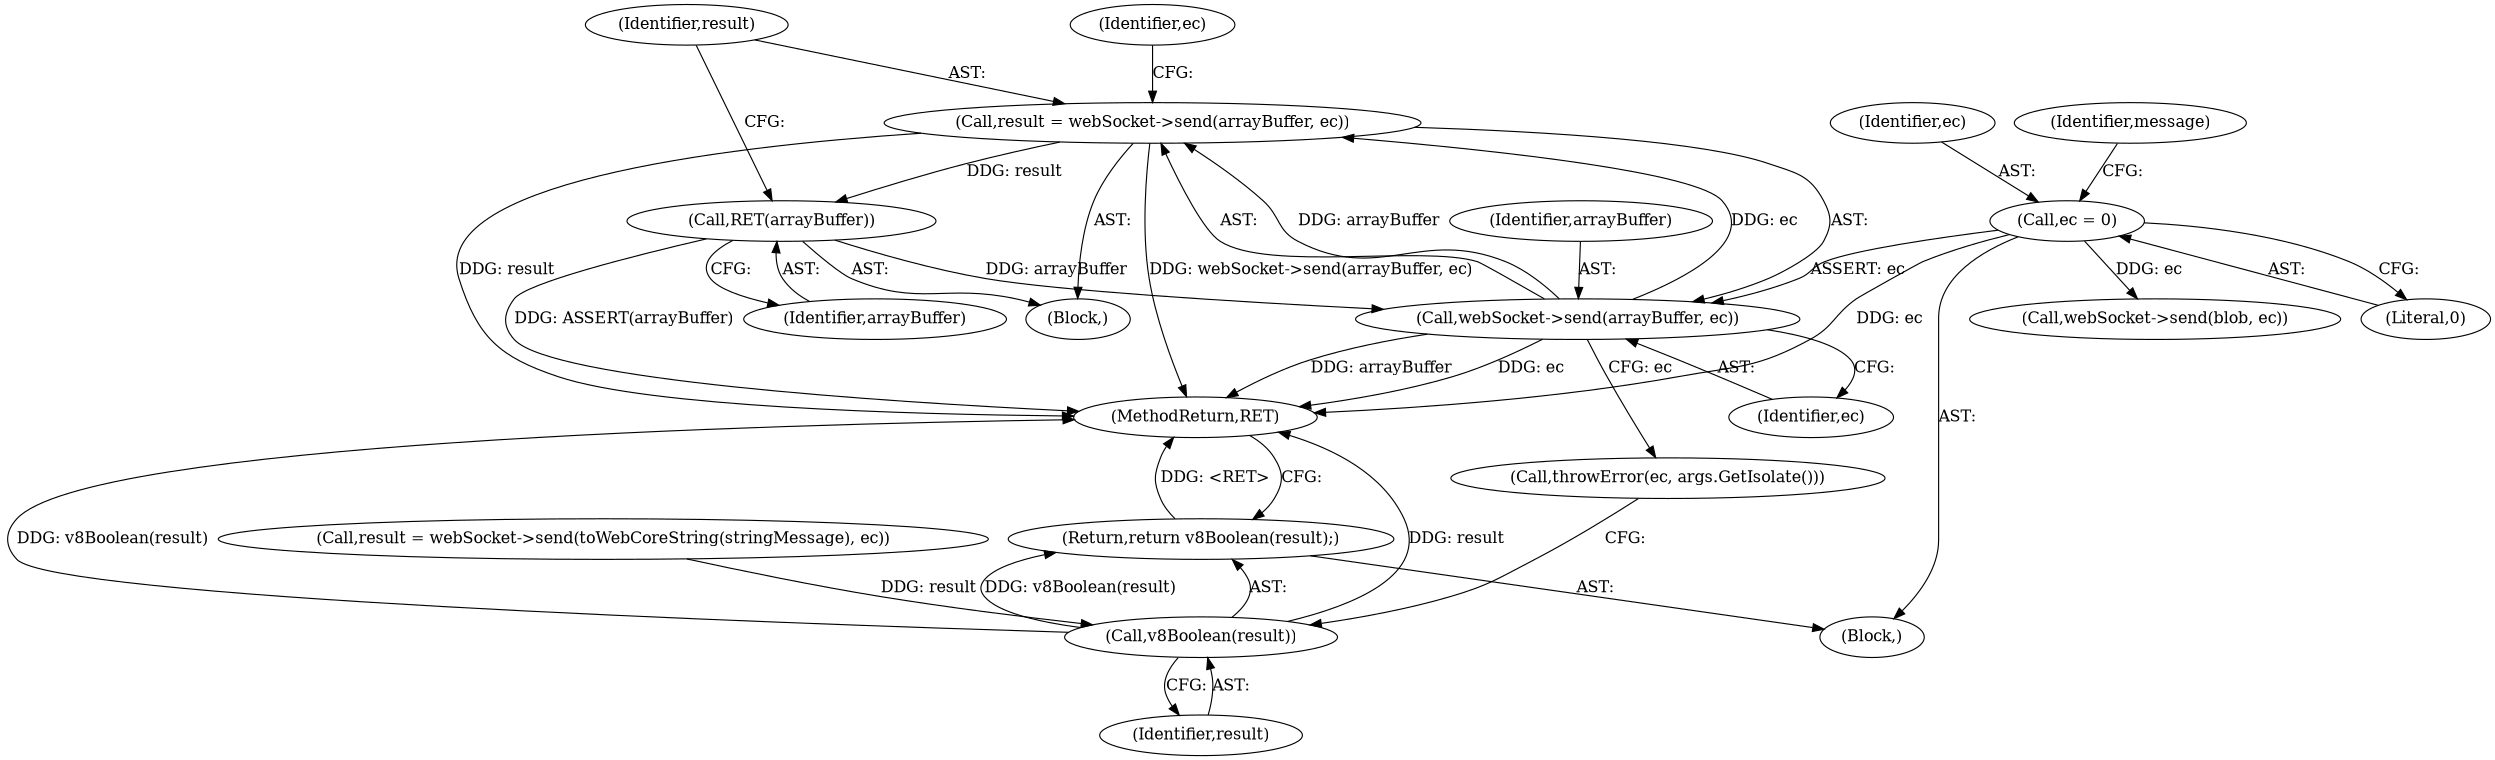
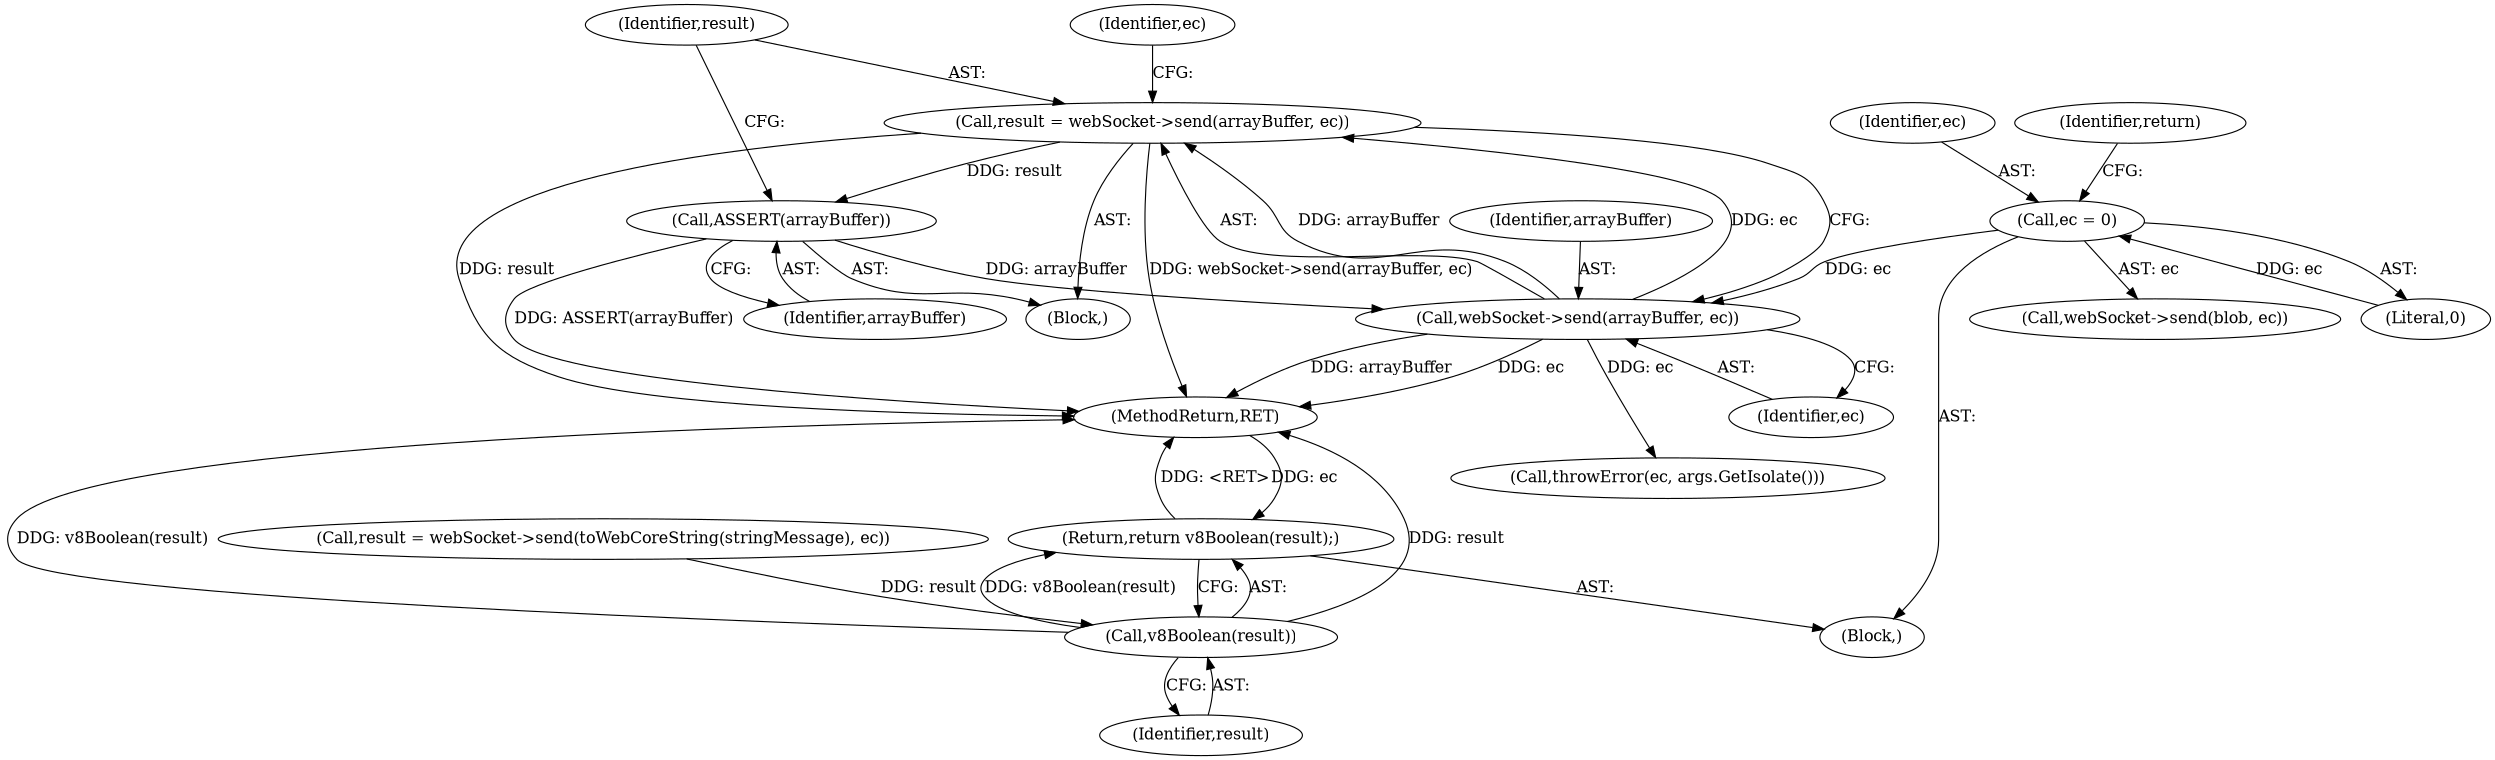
(2130, 123) -> (2130, 123)
(781, 221) -> (781, 221)
(1852, 221) -> (1852, 221)
(1858, 270) -> (1858, 270)
(2149, 270) -> (2149, 270)
(2289, 270) -> (2289, 270)
(2402, 270) -> (2402, 270)
(1640, 368) -> (1640, 368)
(1684, 376) -> none
(1304, 478) -> (1304, 478)
(1504, 576) -> (1198, 582)
